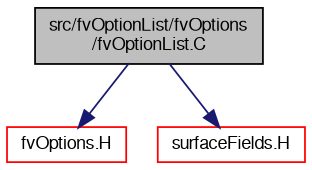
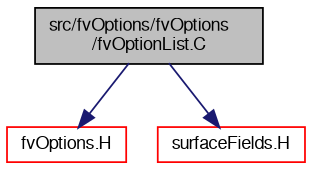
(149, 36) -> (149, 36)
